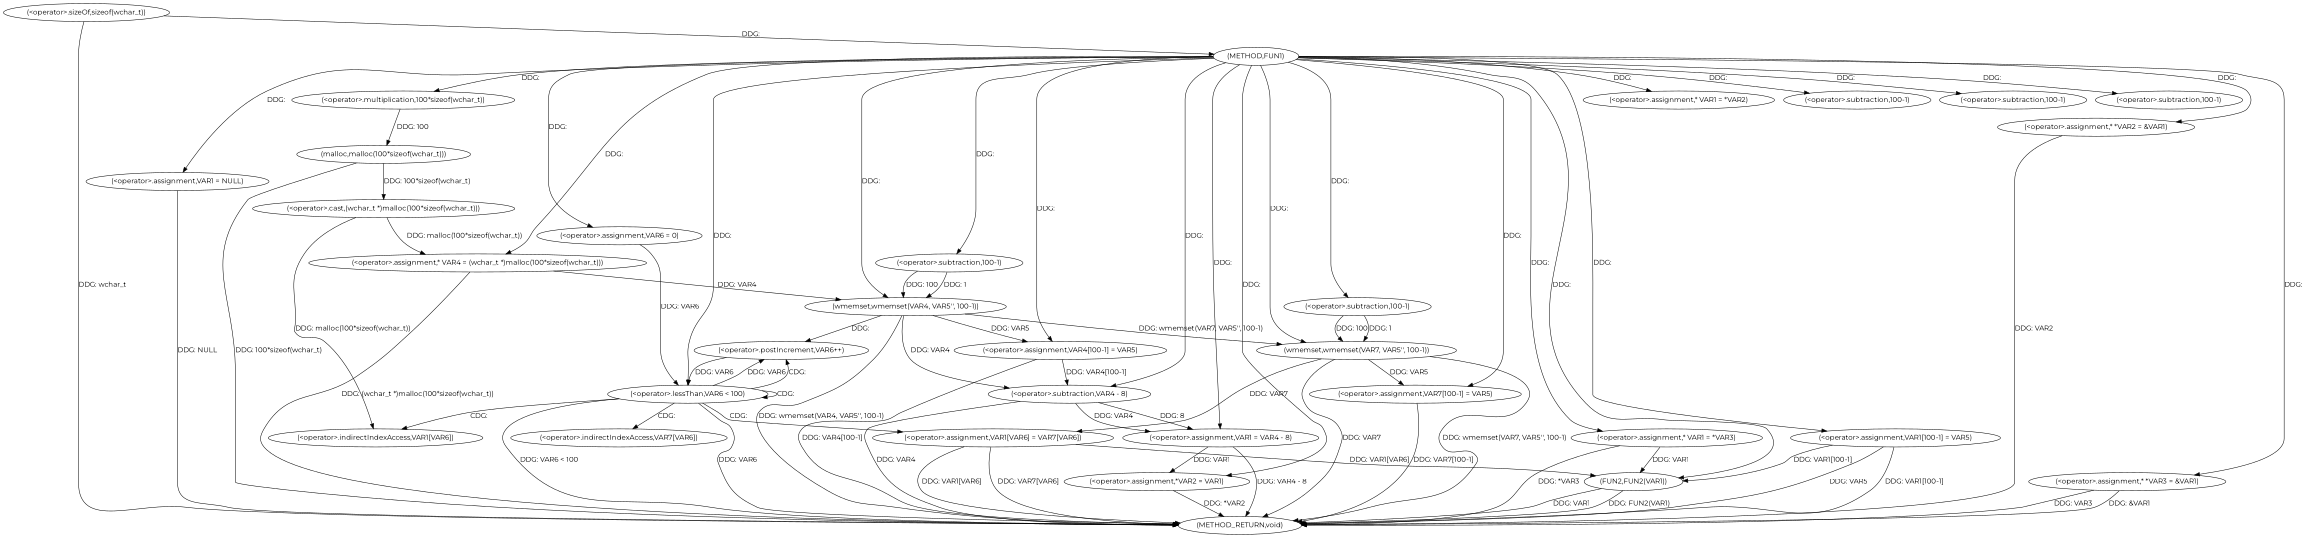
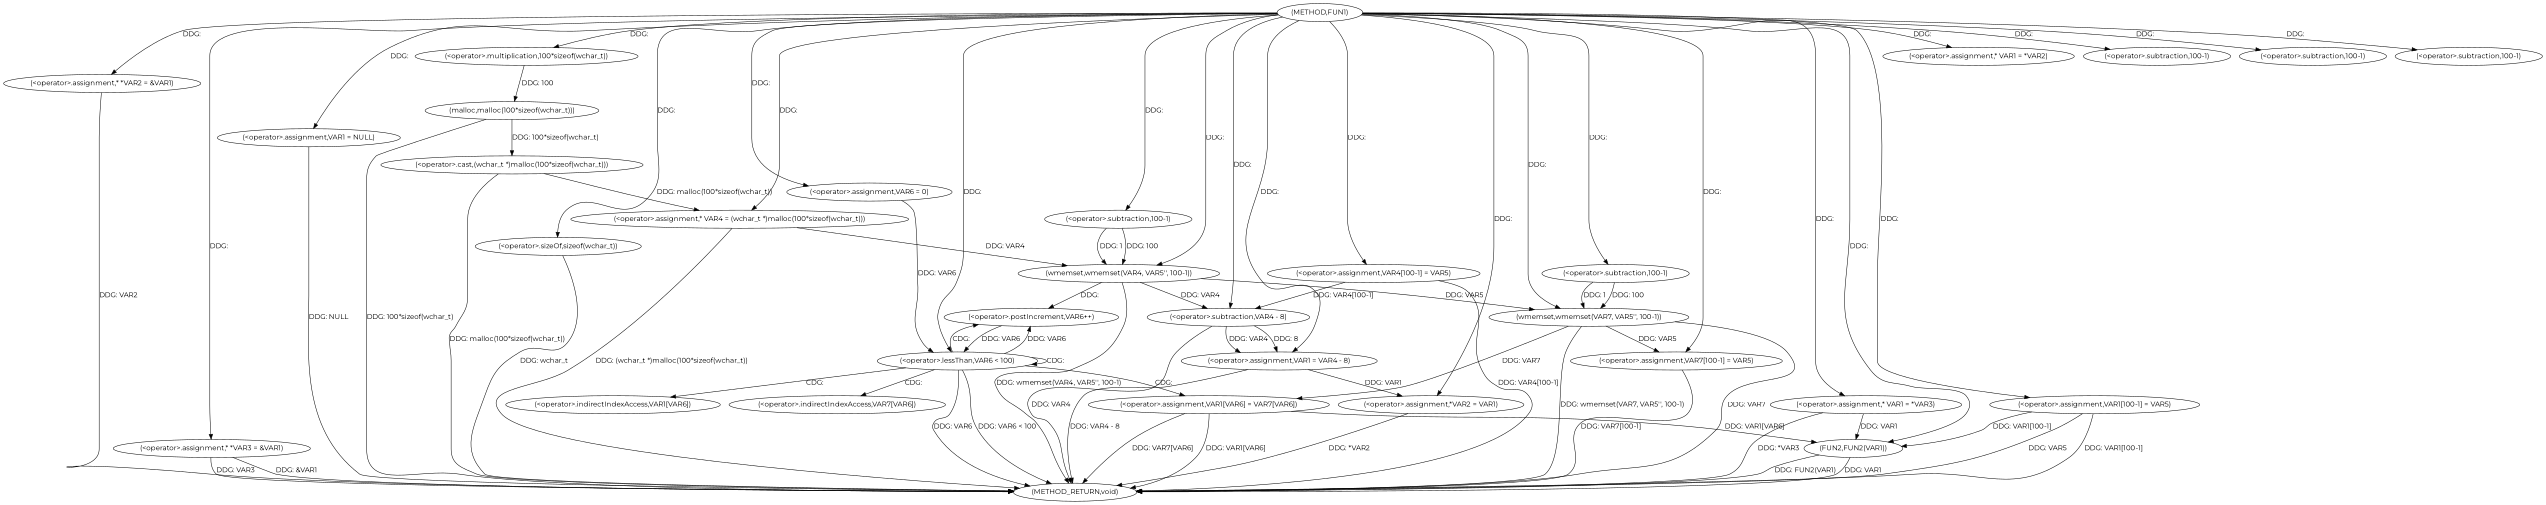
(687, 35) -> (764, 30)
(295, 324) -> (471, 472)
(977, 329) -> none
(1201, 329) -> (1464, 295)
